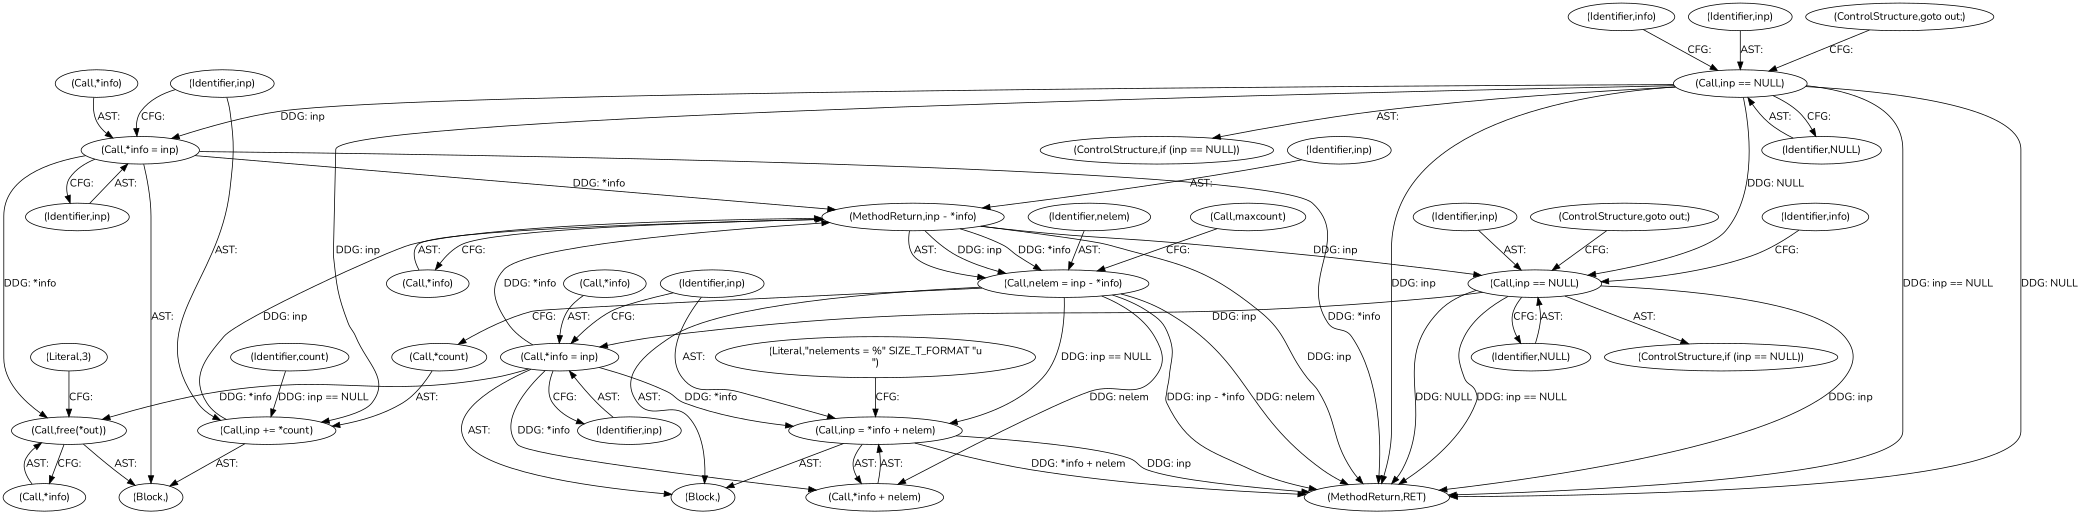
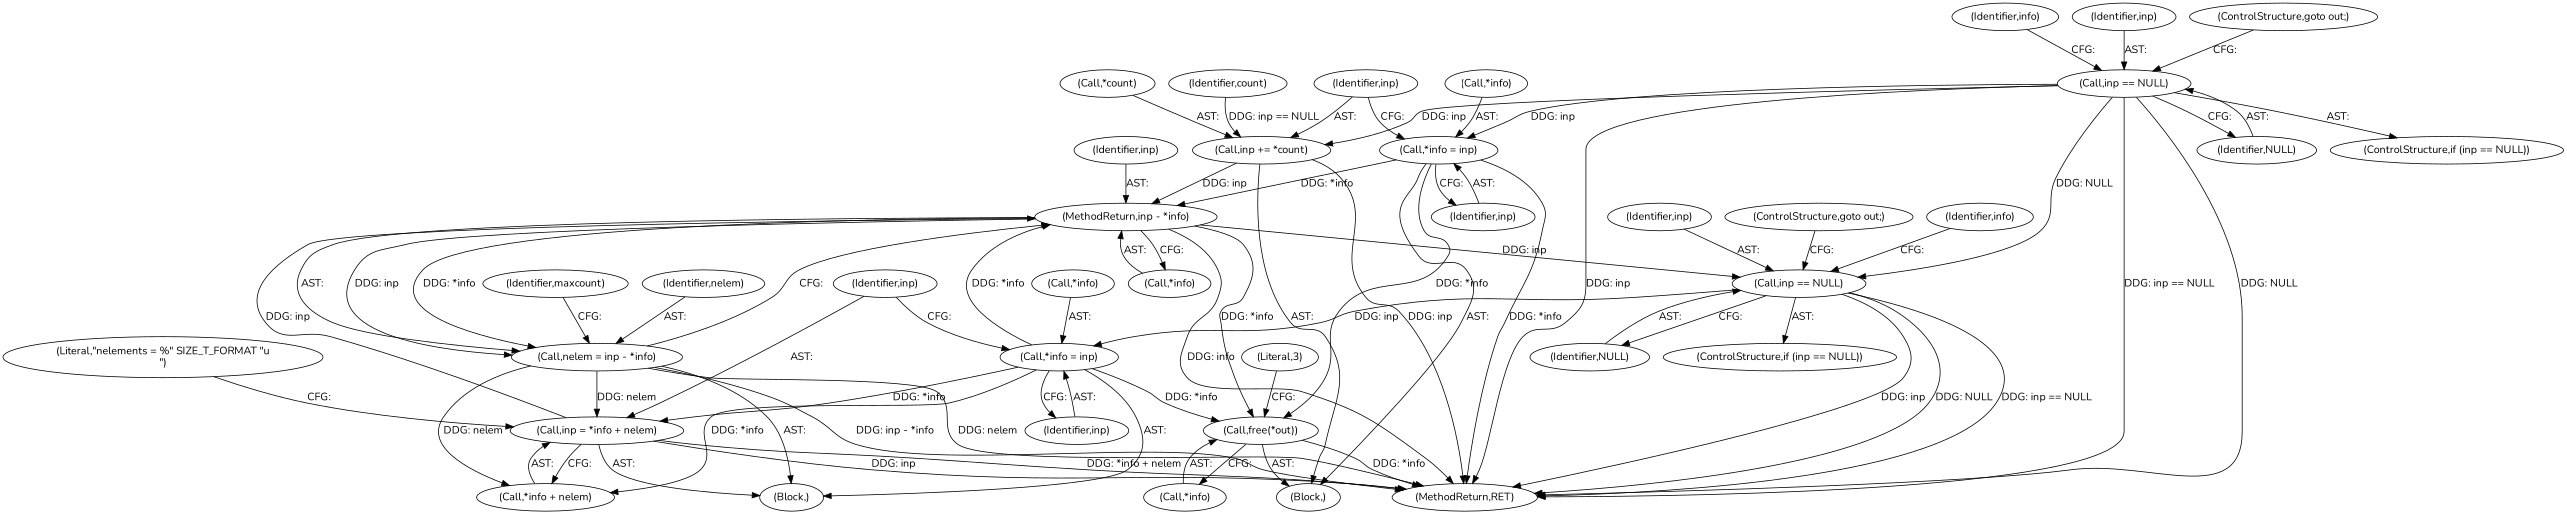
(1248, 217) -> (556, 284)
none -> (315, 243)
(720, 300) -> (834, 258)
none -> (1235, 304)
none -> (1399, 312)
(1106, 357) -> (627, 397)
(1329, 357) -> (1211, 357)
none -> (1358, 460)
(867, 464) -> (581, 464)
